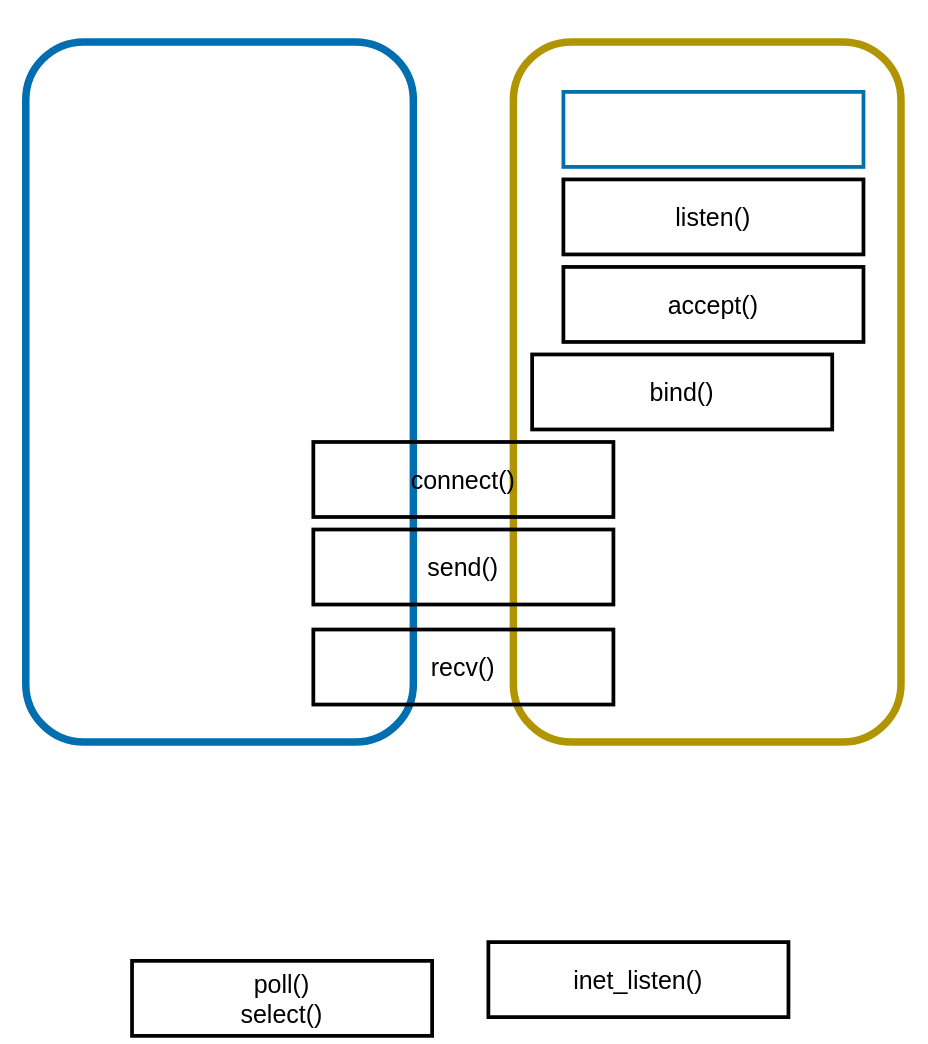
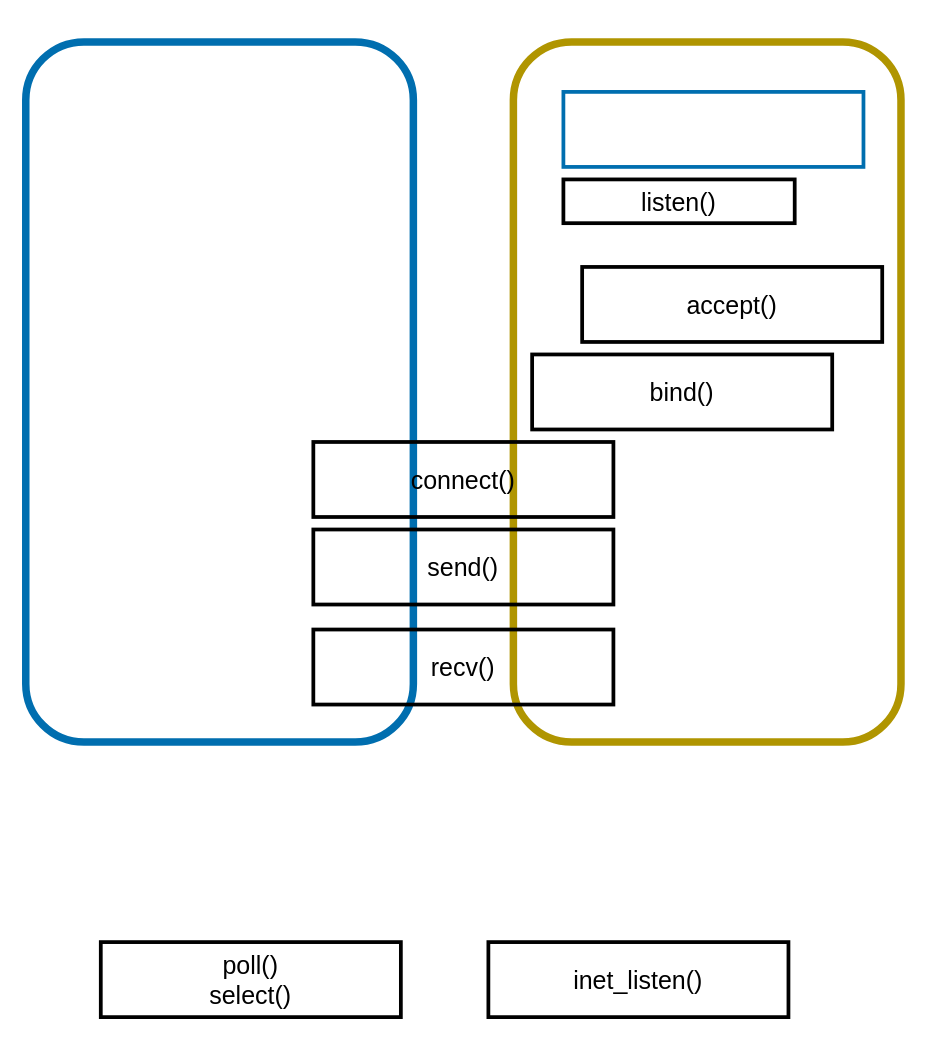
(713, 217) -> (679, 201)
(713, 304) -> (732, 304)
(282, 998) -> (251, 979)
